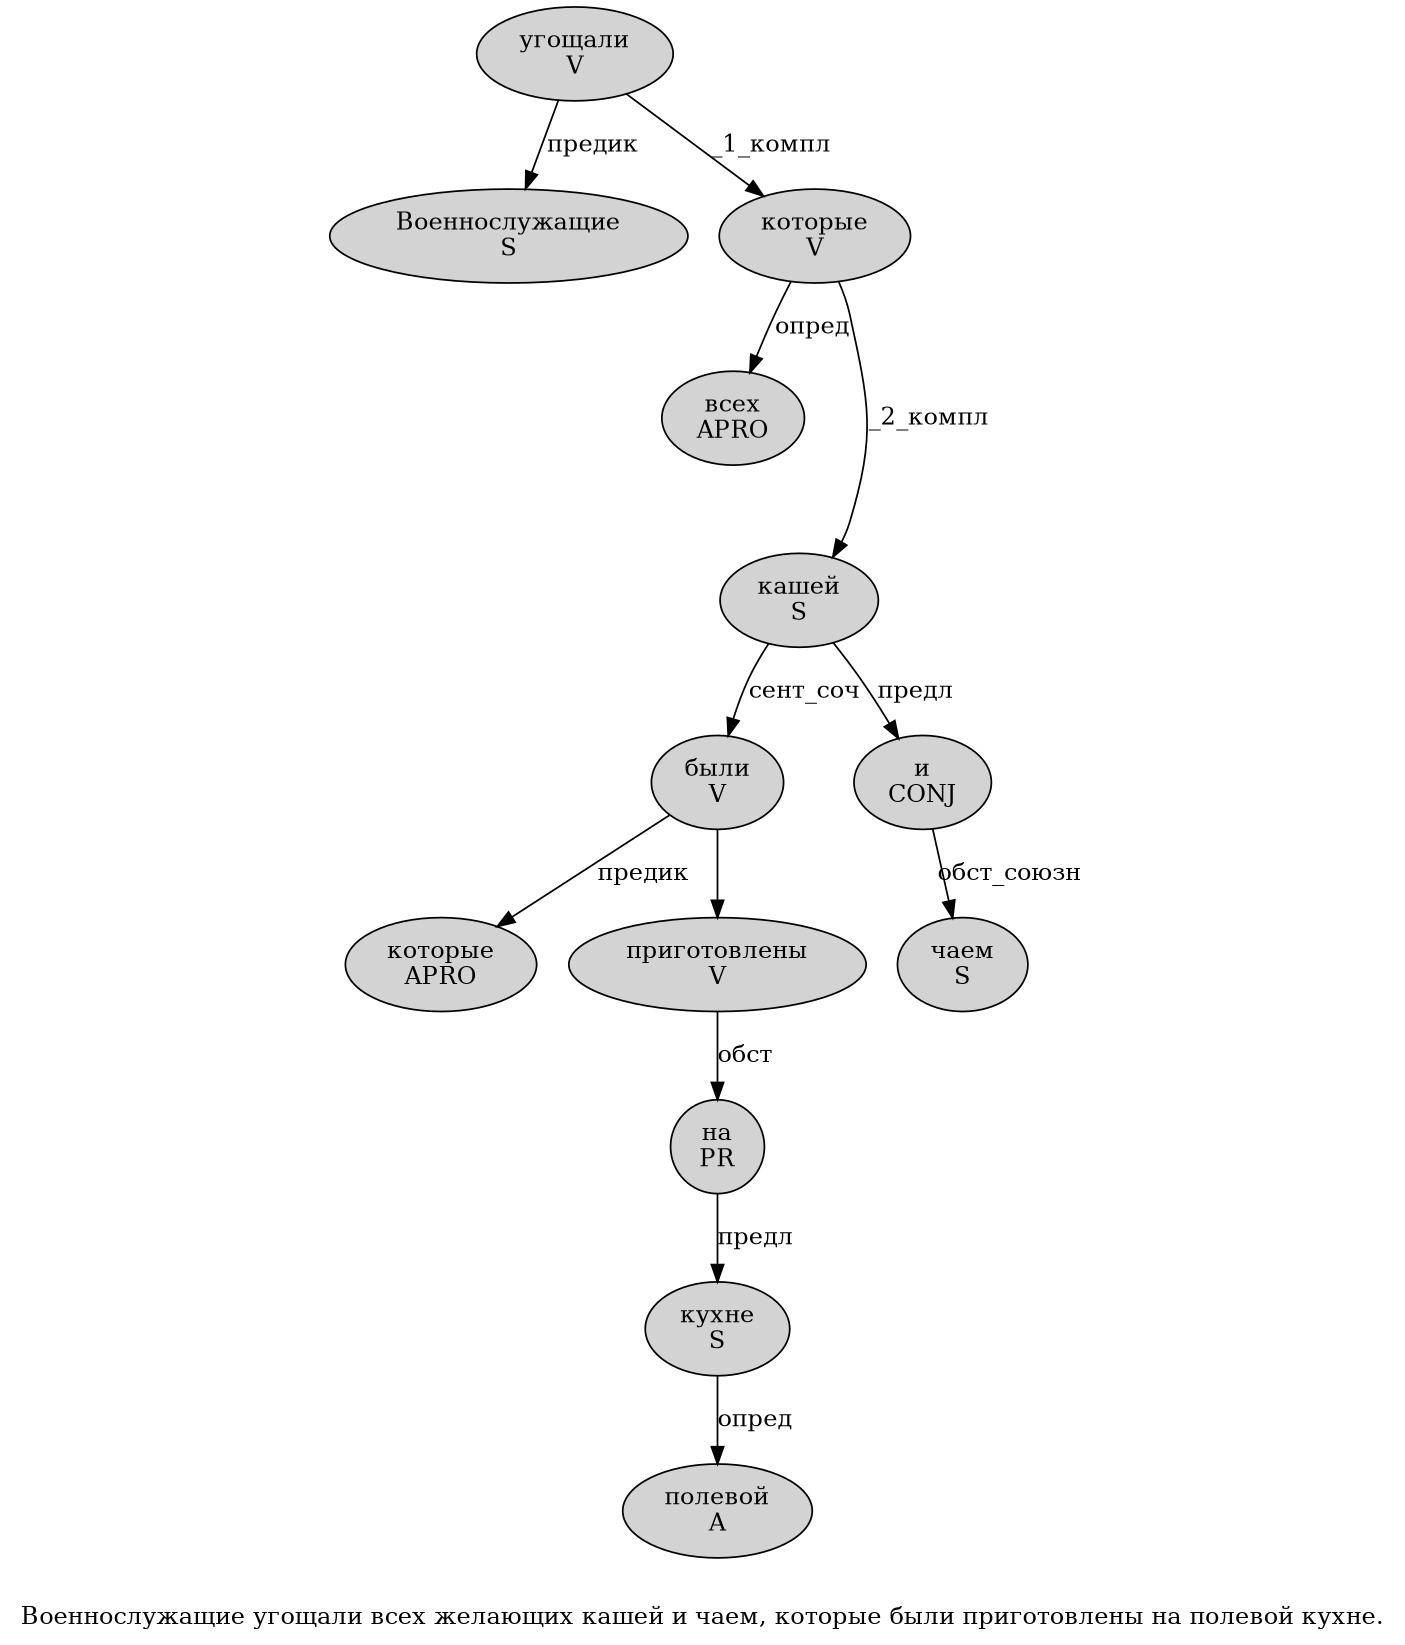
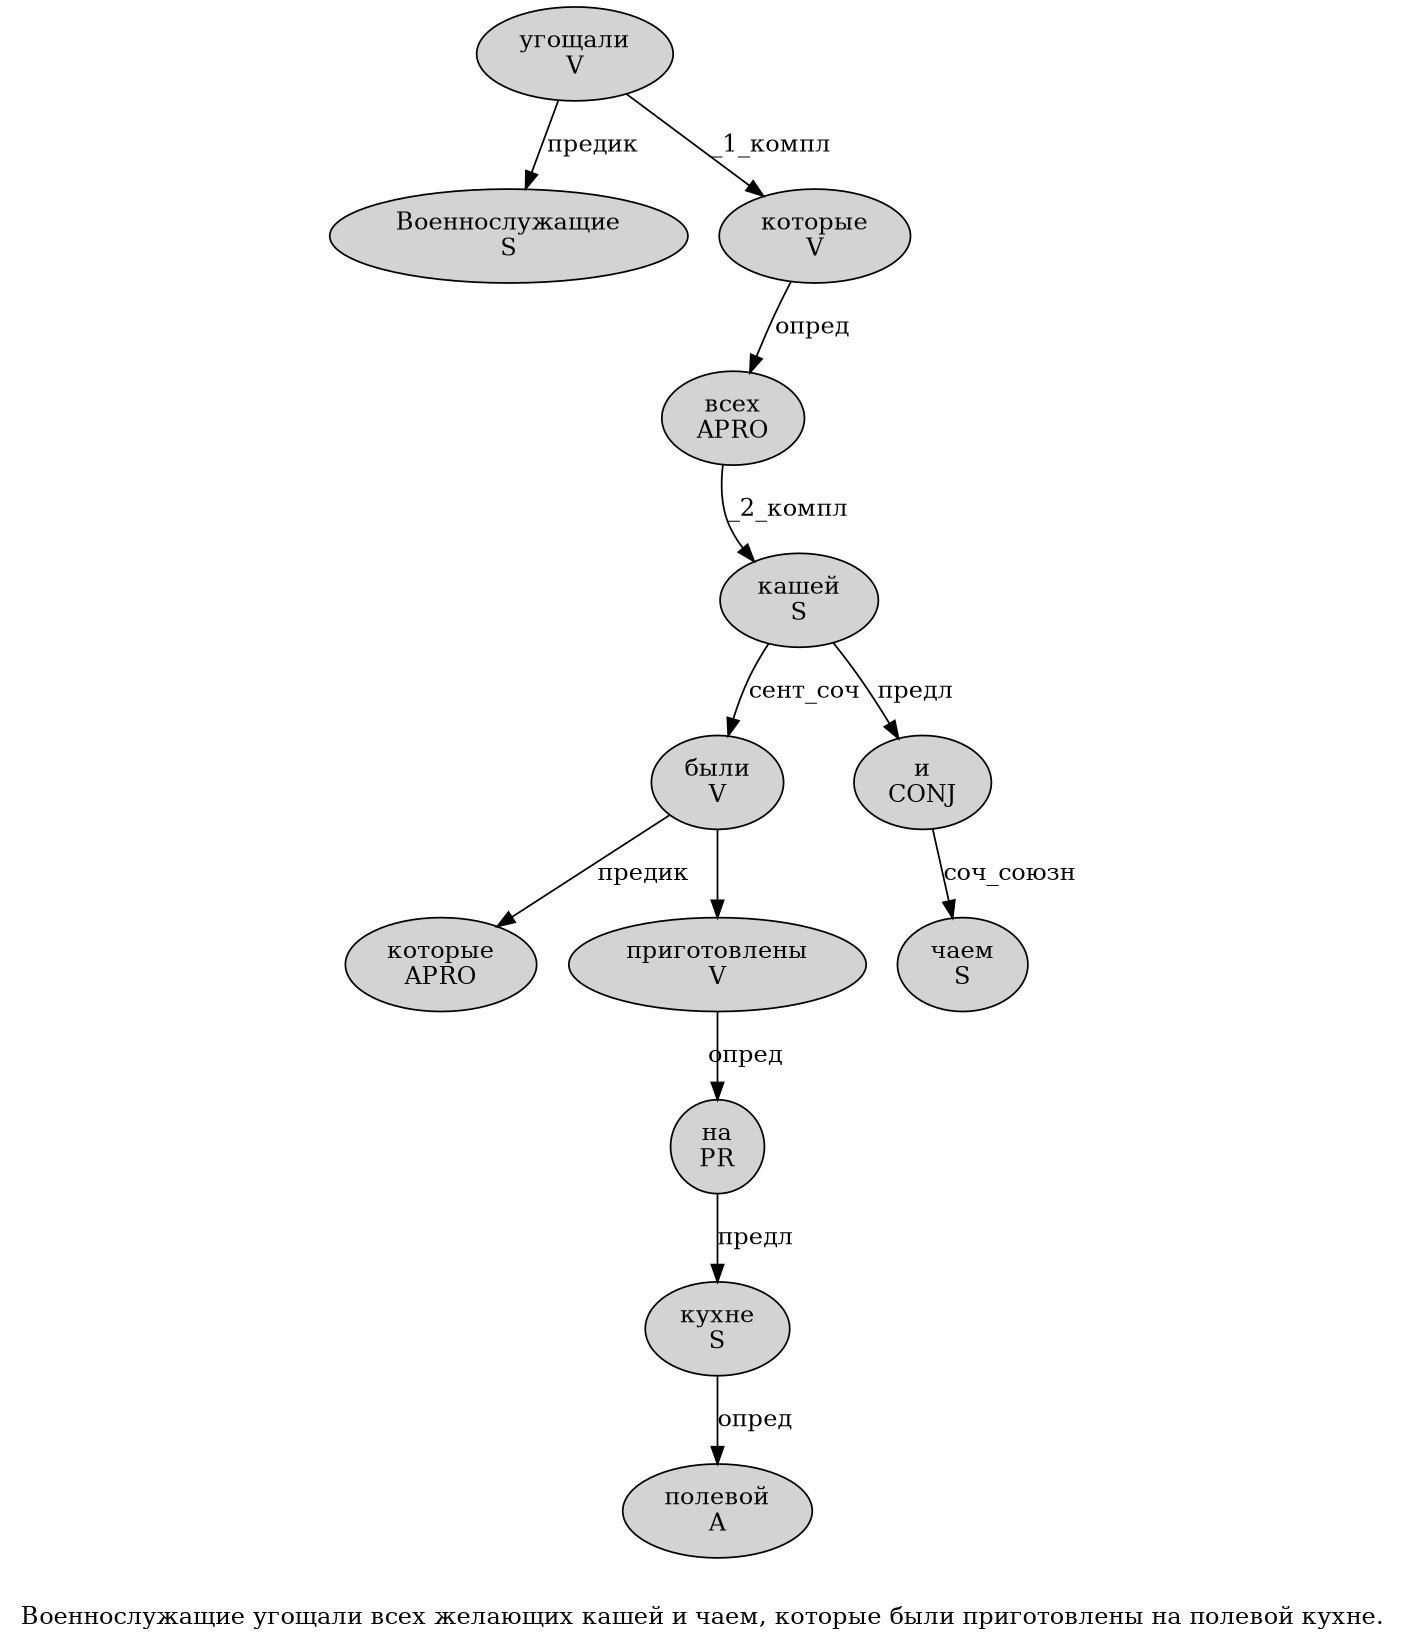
(866, 412) -> (724, 508)
(1010, 873) -> (1010, 873)
(745, 1056) -> (745, 1056)
